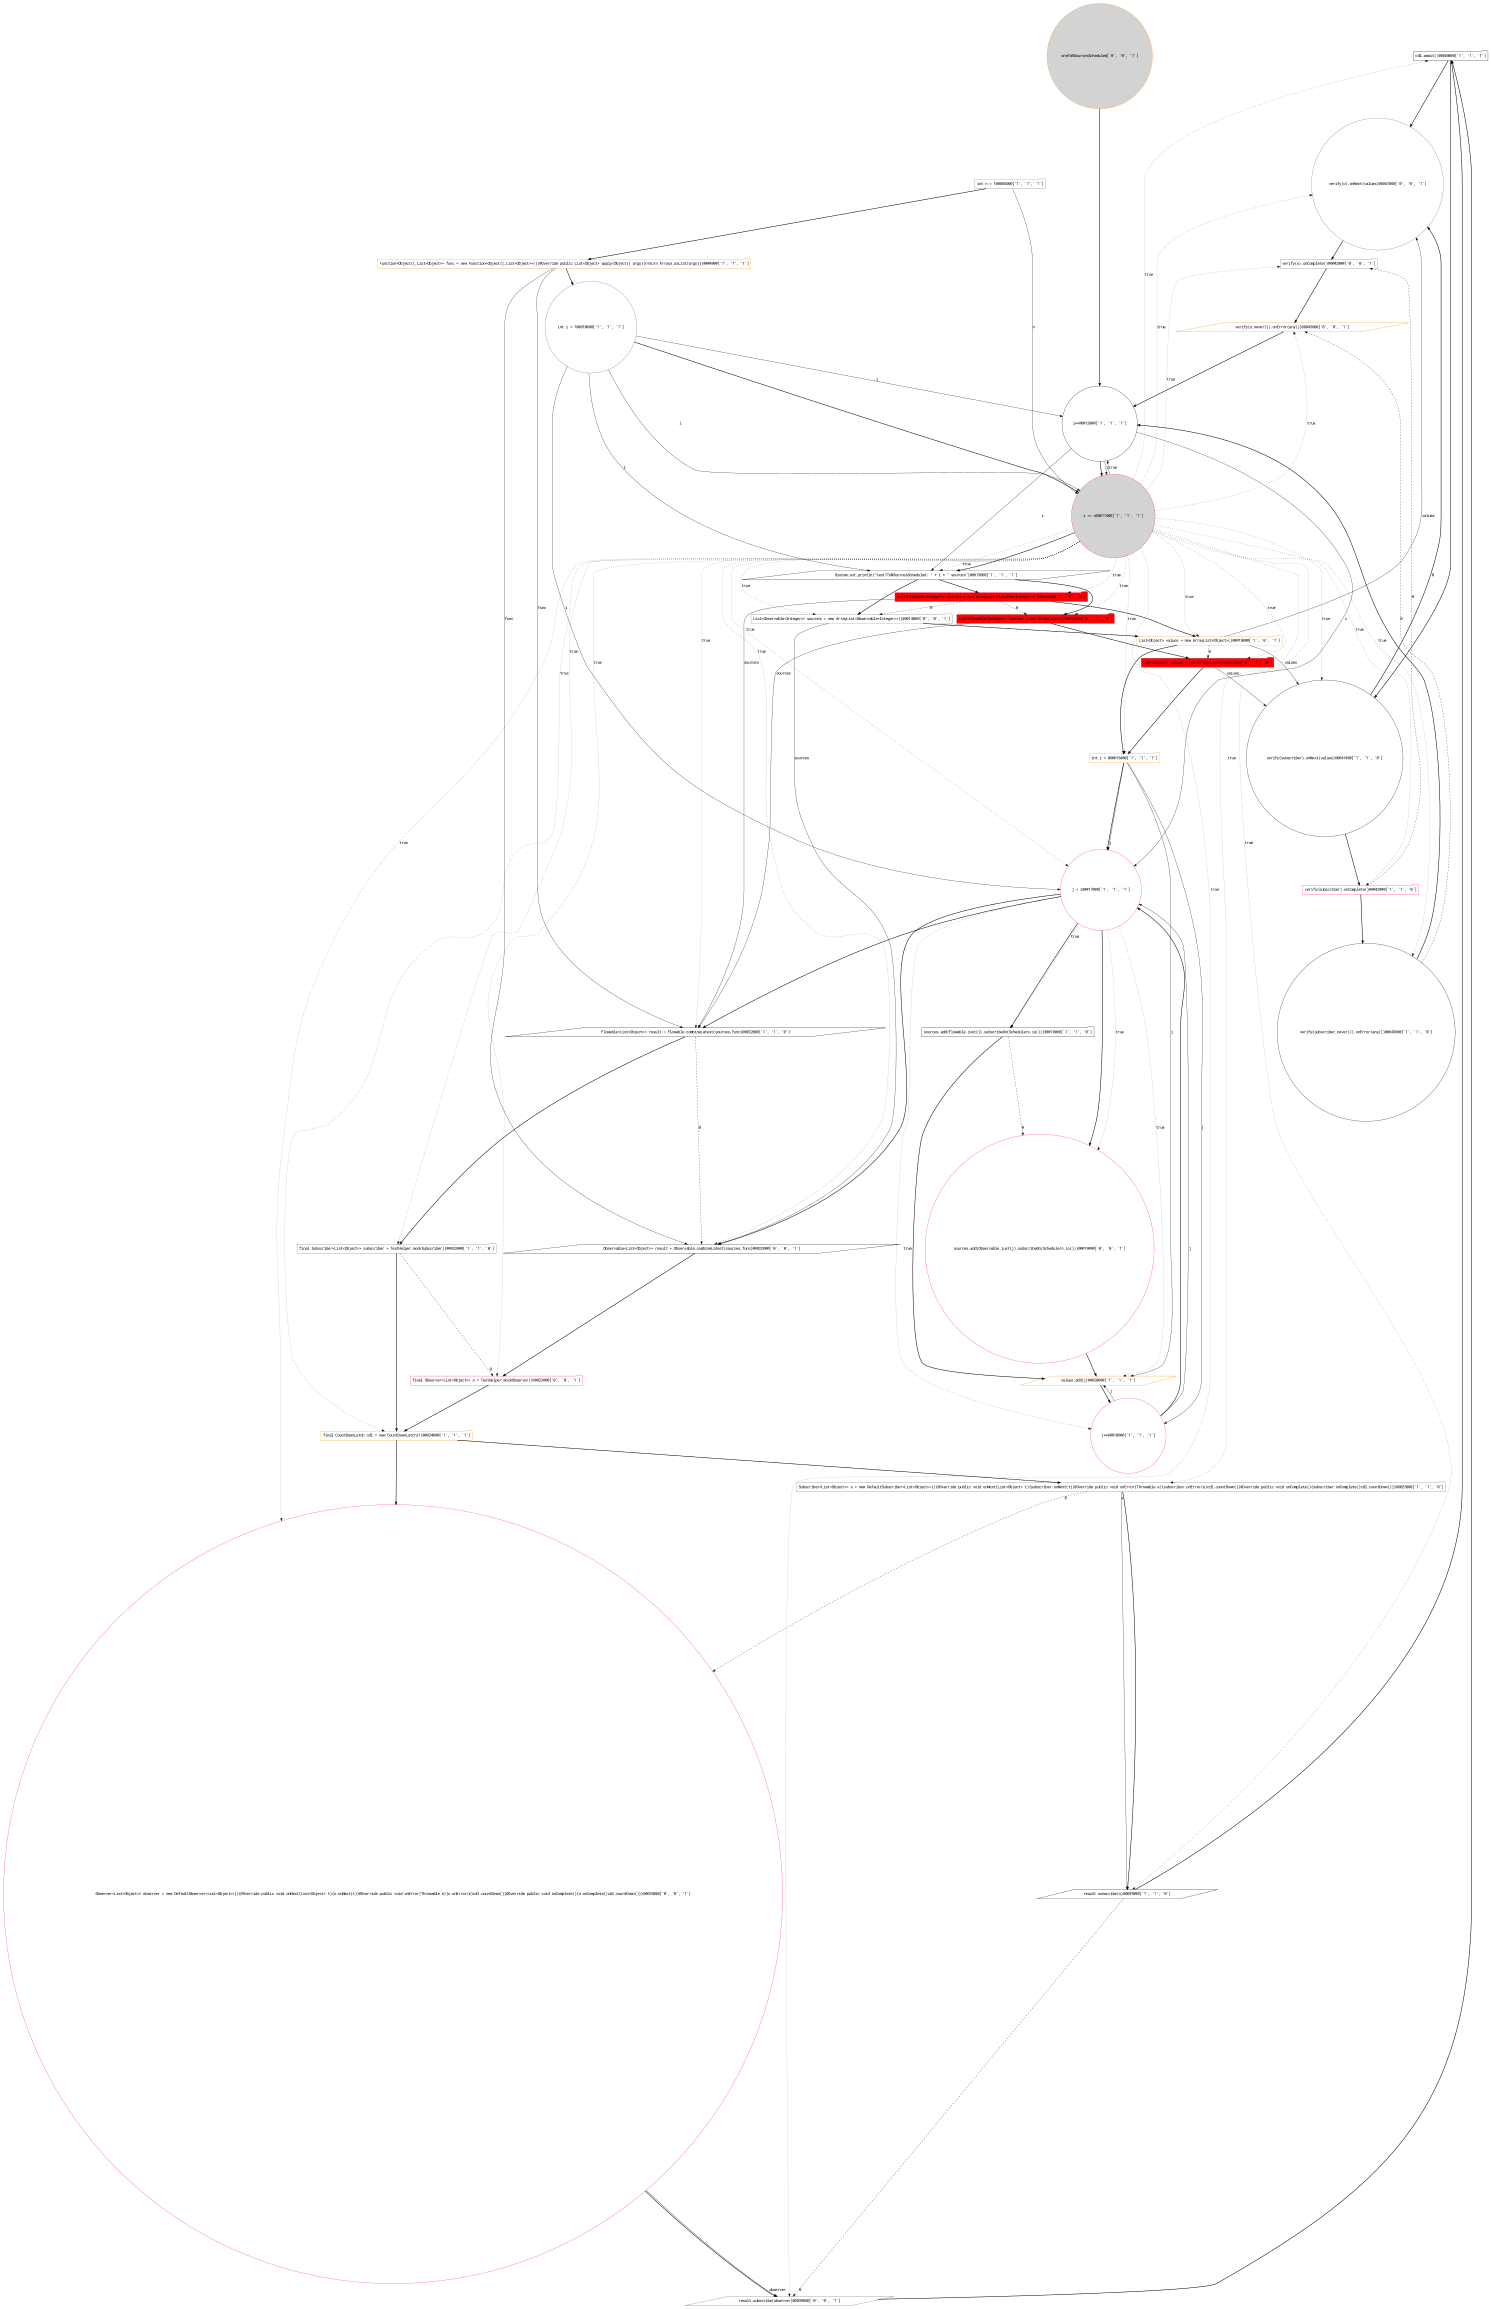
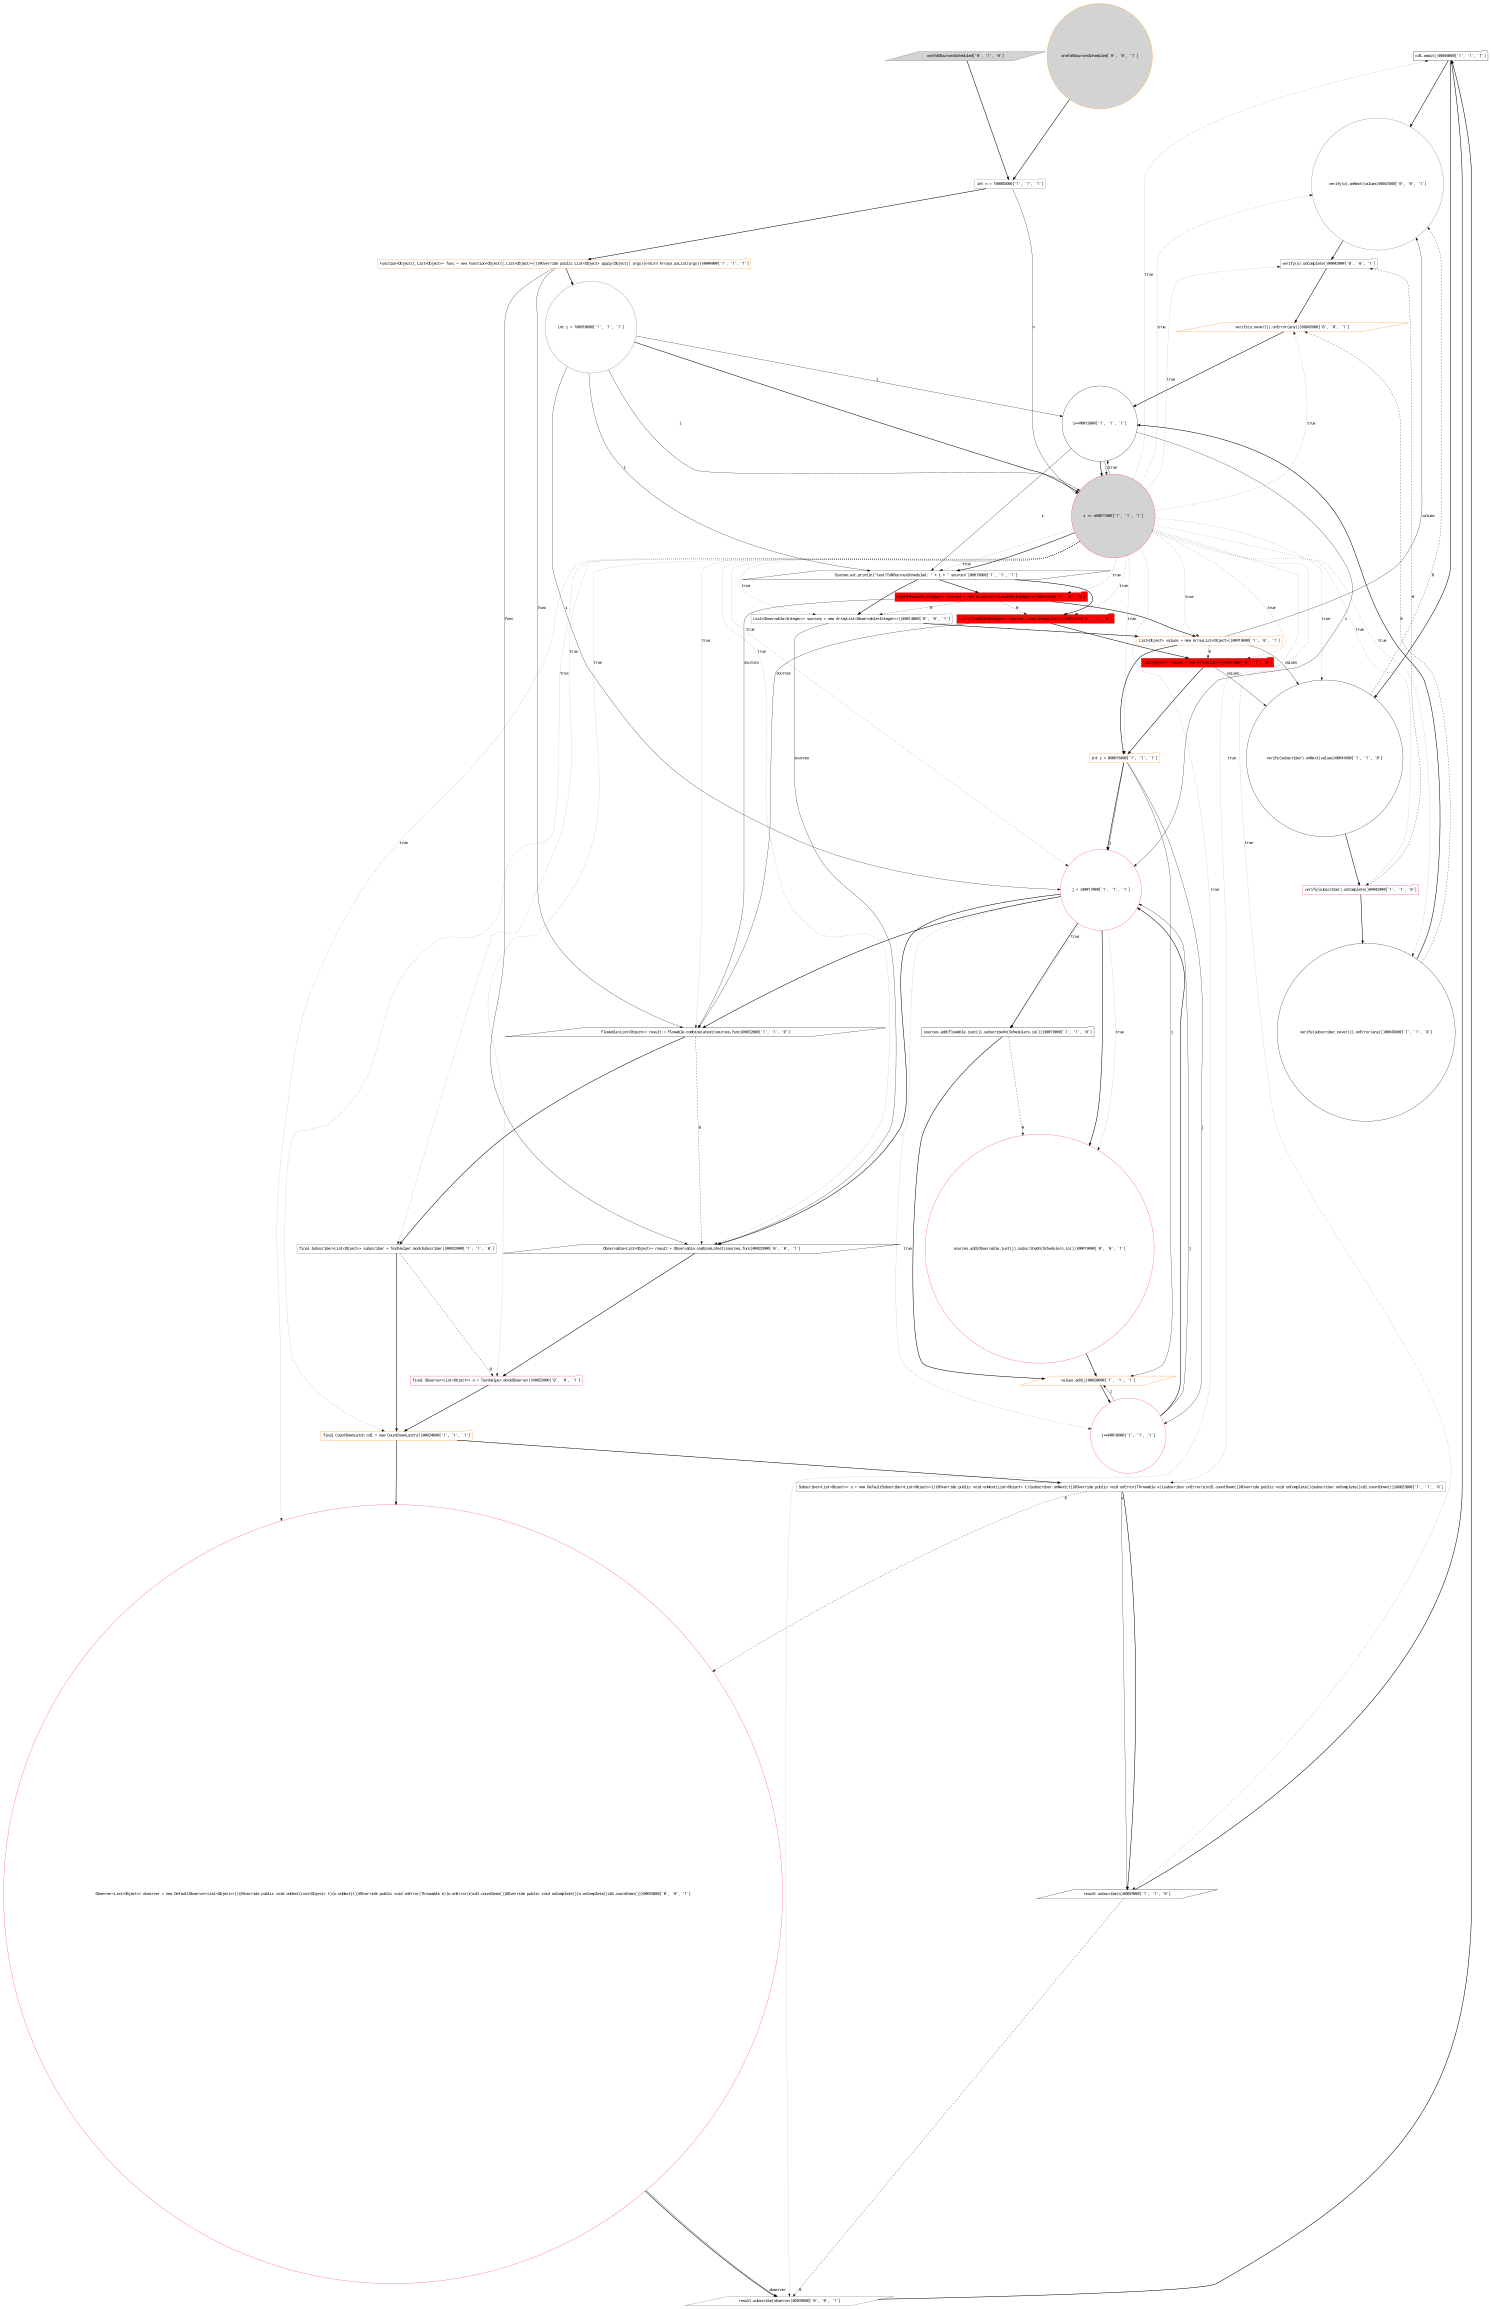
none -> (965, 56)
(1100, 246) -> (1042, 138)
(1441, 469) -> (1441, 469)
(1158, 1160) -> none
